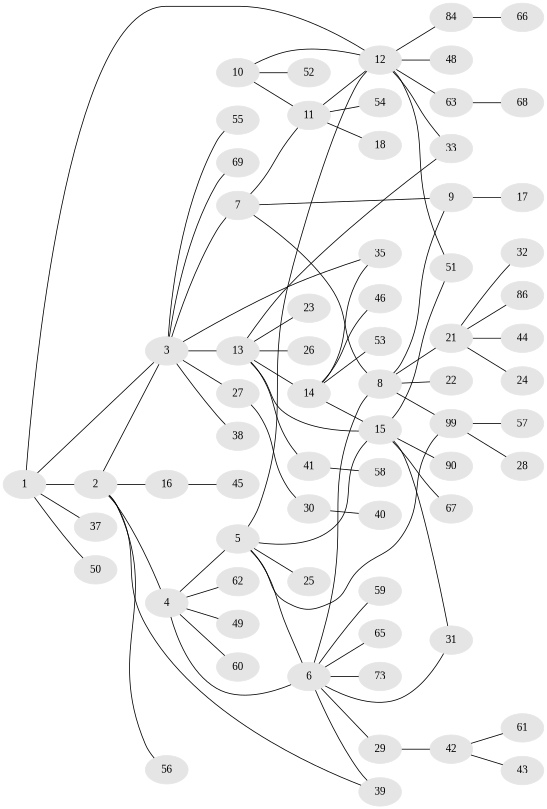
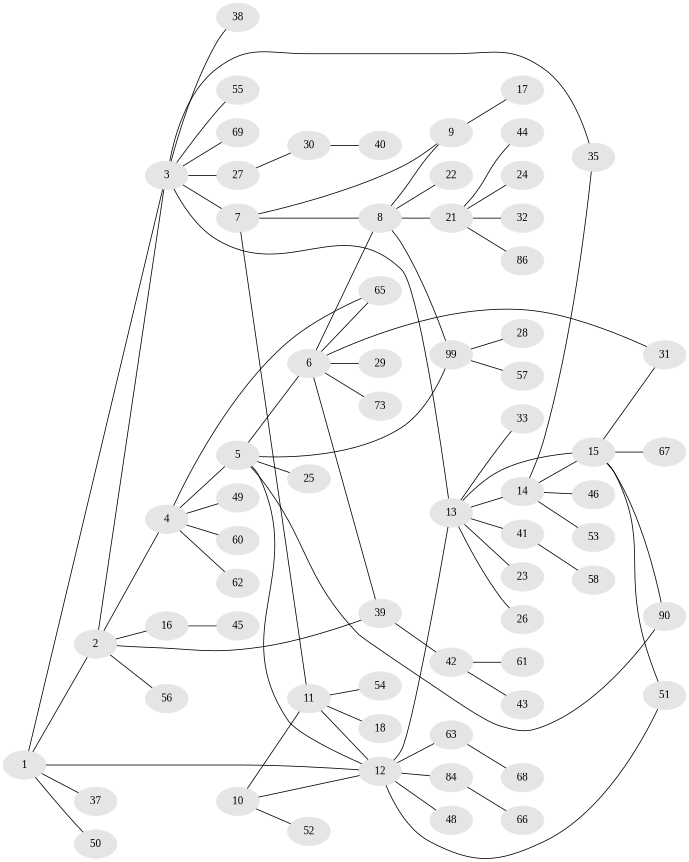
(417, 104) -> (425, 651)
(333, 528) -> (425, 681)
(380, 591) -> none
(213, 686) -> (248, 384)
(416, 749) -> (416, 638)
